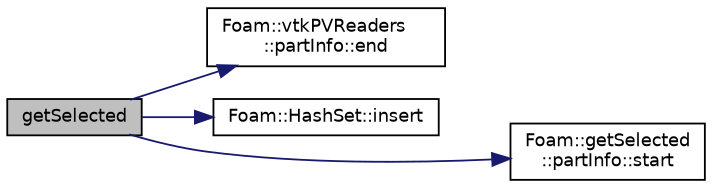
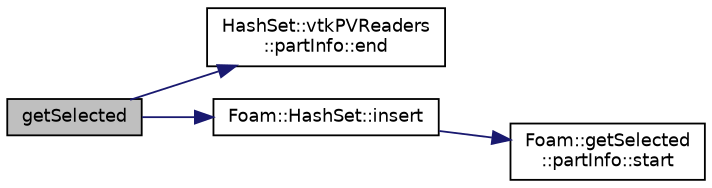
(326, 37) -> (326, 37)
(310, 160) -> (466, 134)
